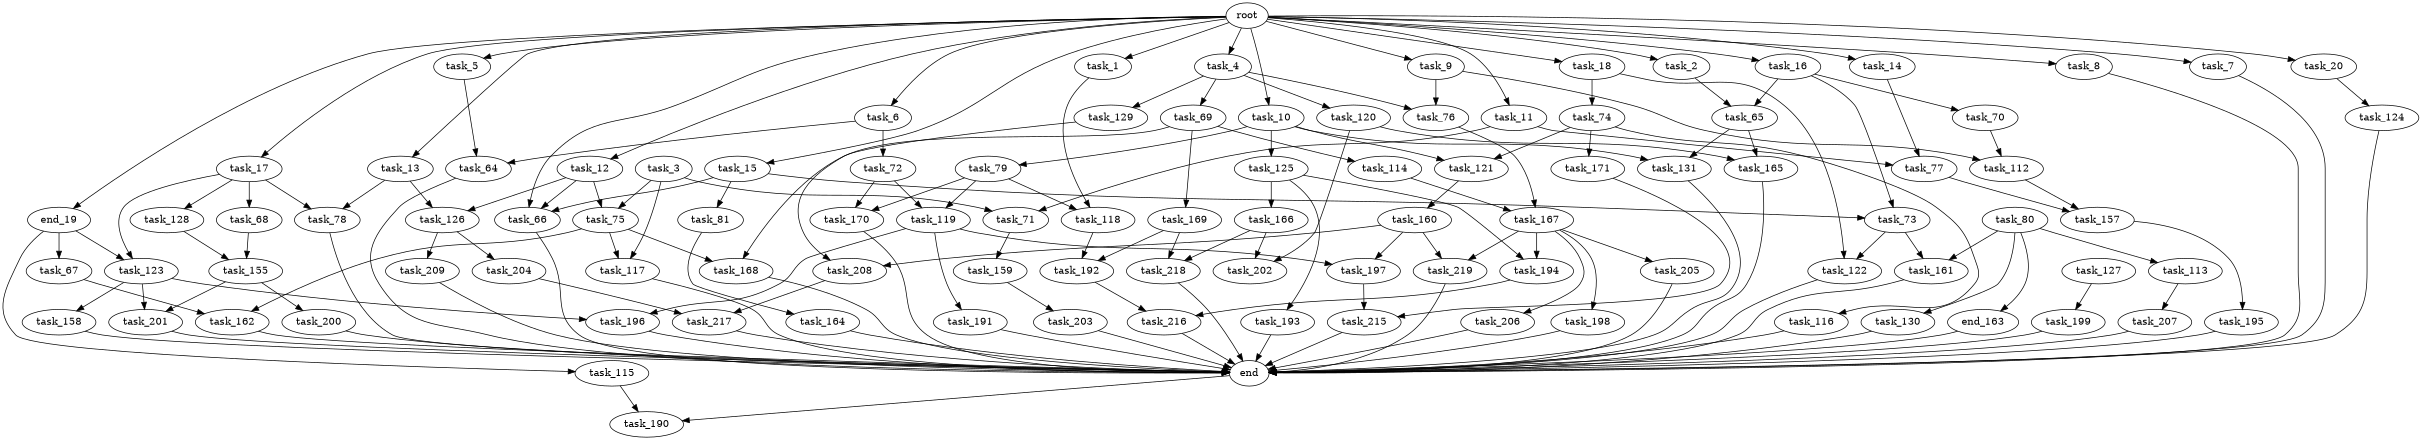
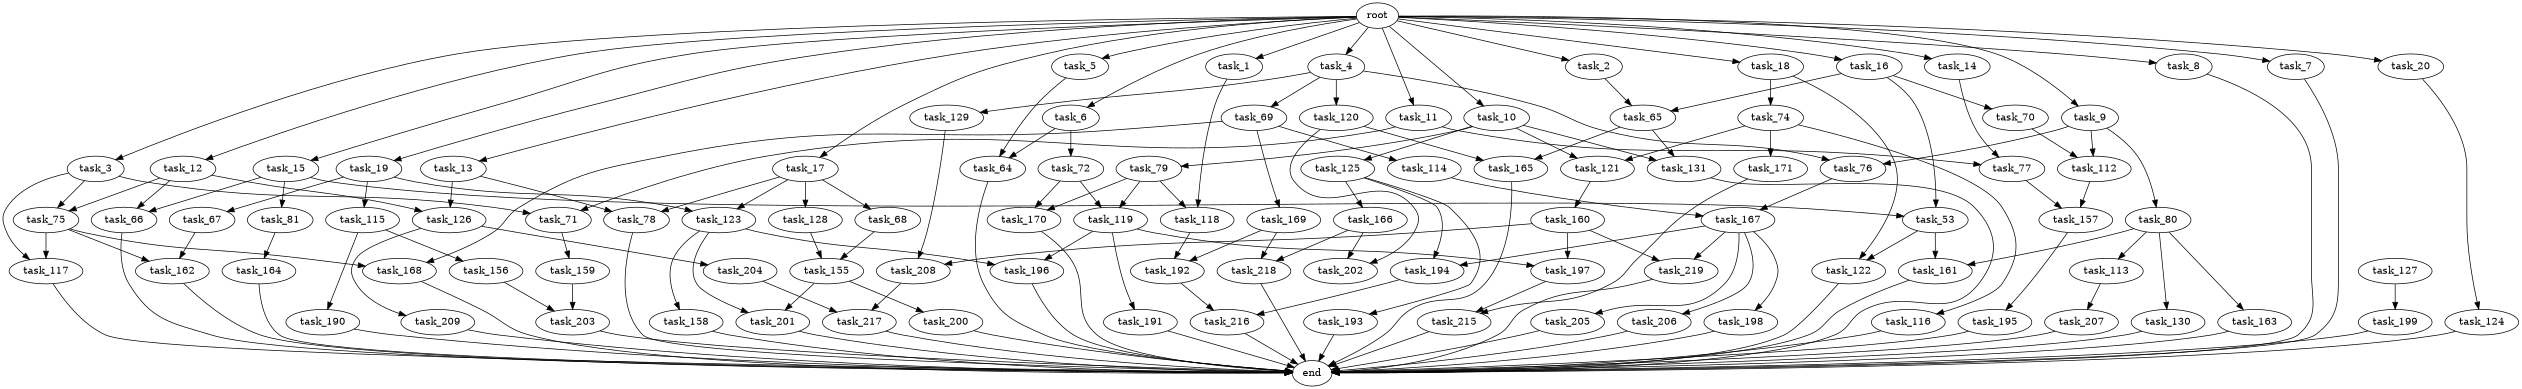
(854, 47) -> (731, 32)
none -> (2139, 159)
(59, 220) -> (369, 169)
(1897, 220) -> (1935, 220)
none -> (486, 271)
(1983, 322) -> (2255, 322)
(959, 398) -> (586, 351)
